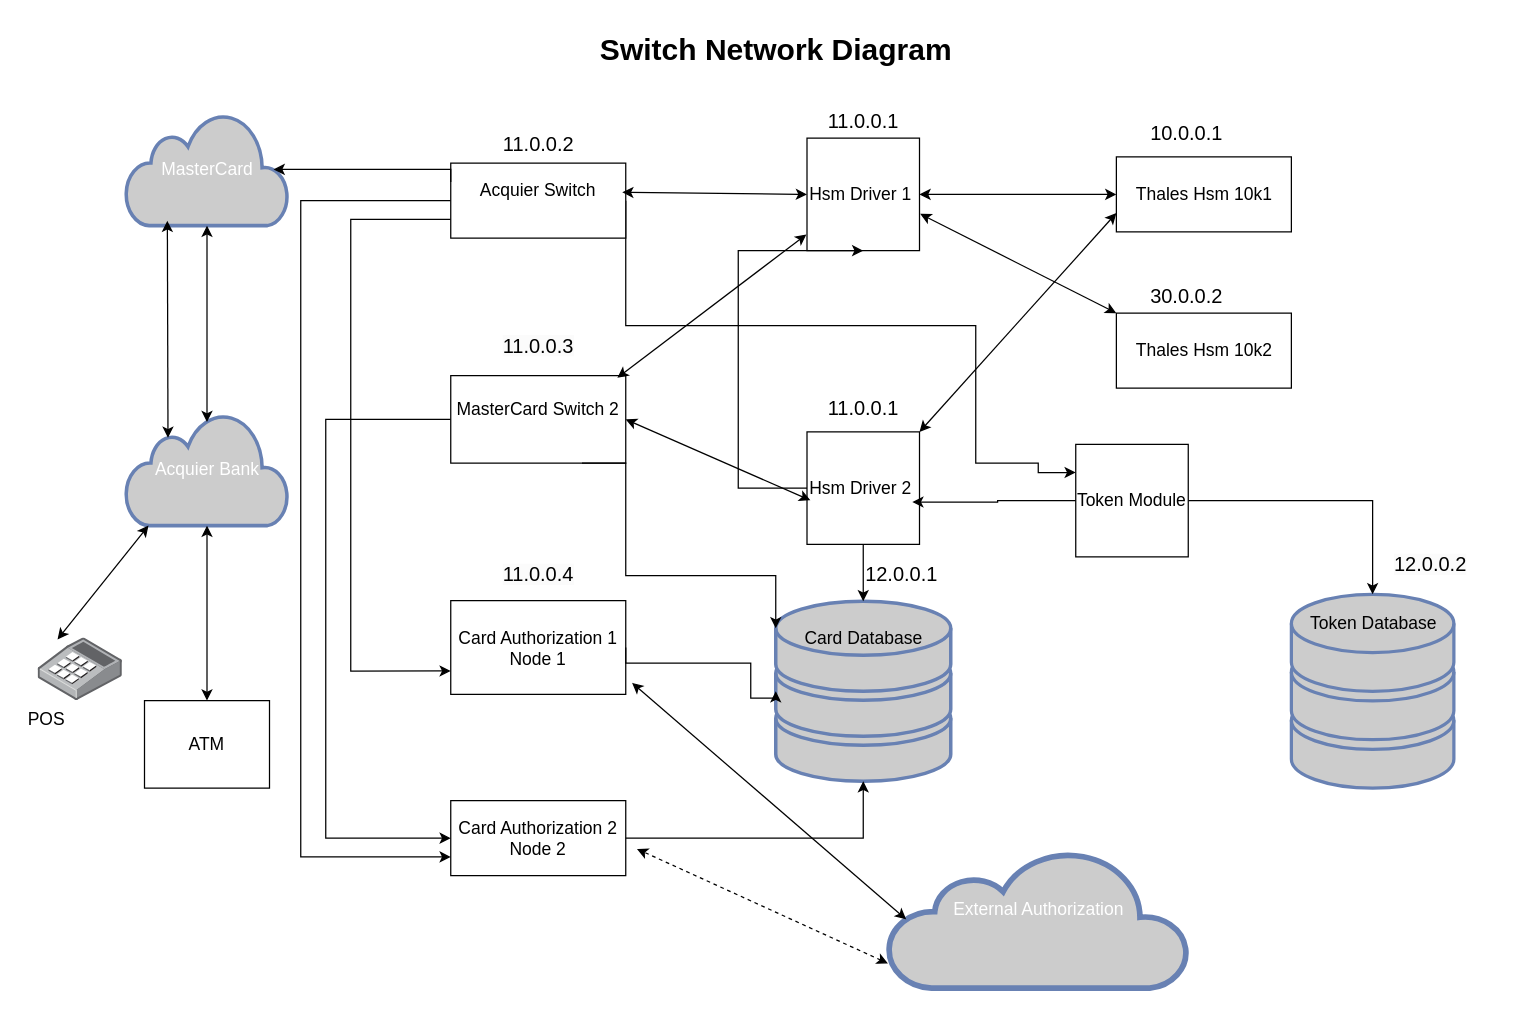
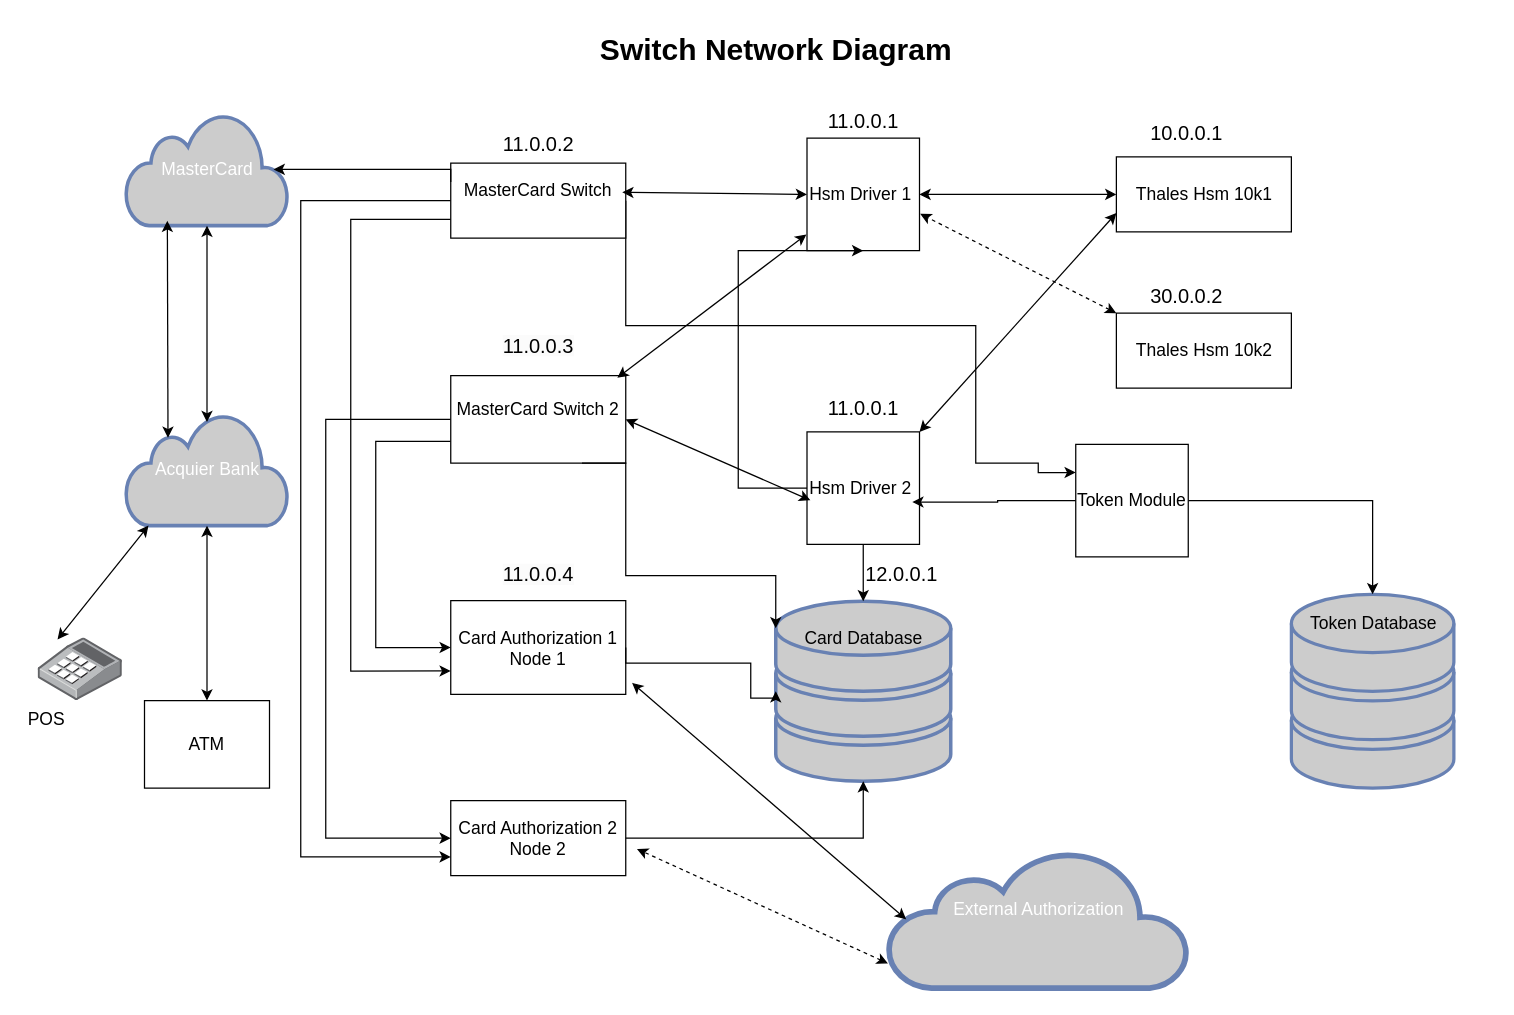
(538, 201) -> (538, 201)
(1018, 263) -> (1018, 263)
none -> (376, 540)
(1431, 569) -> none
